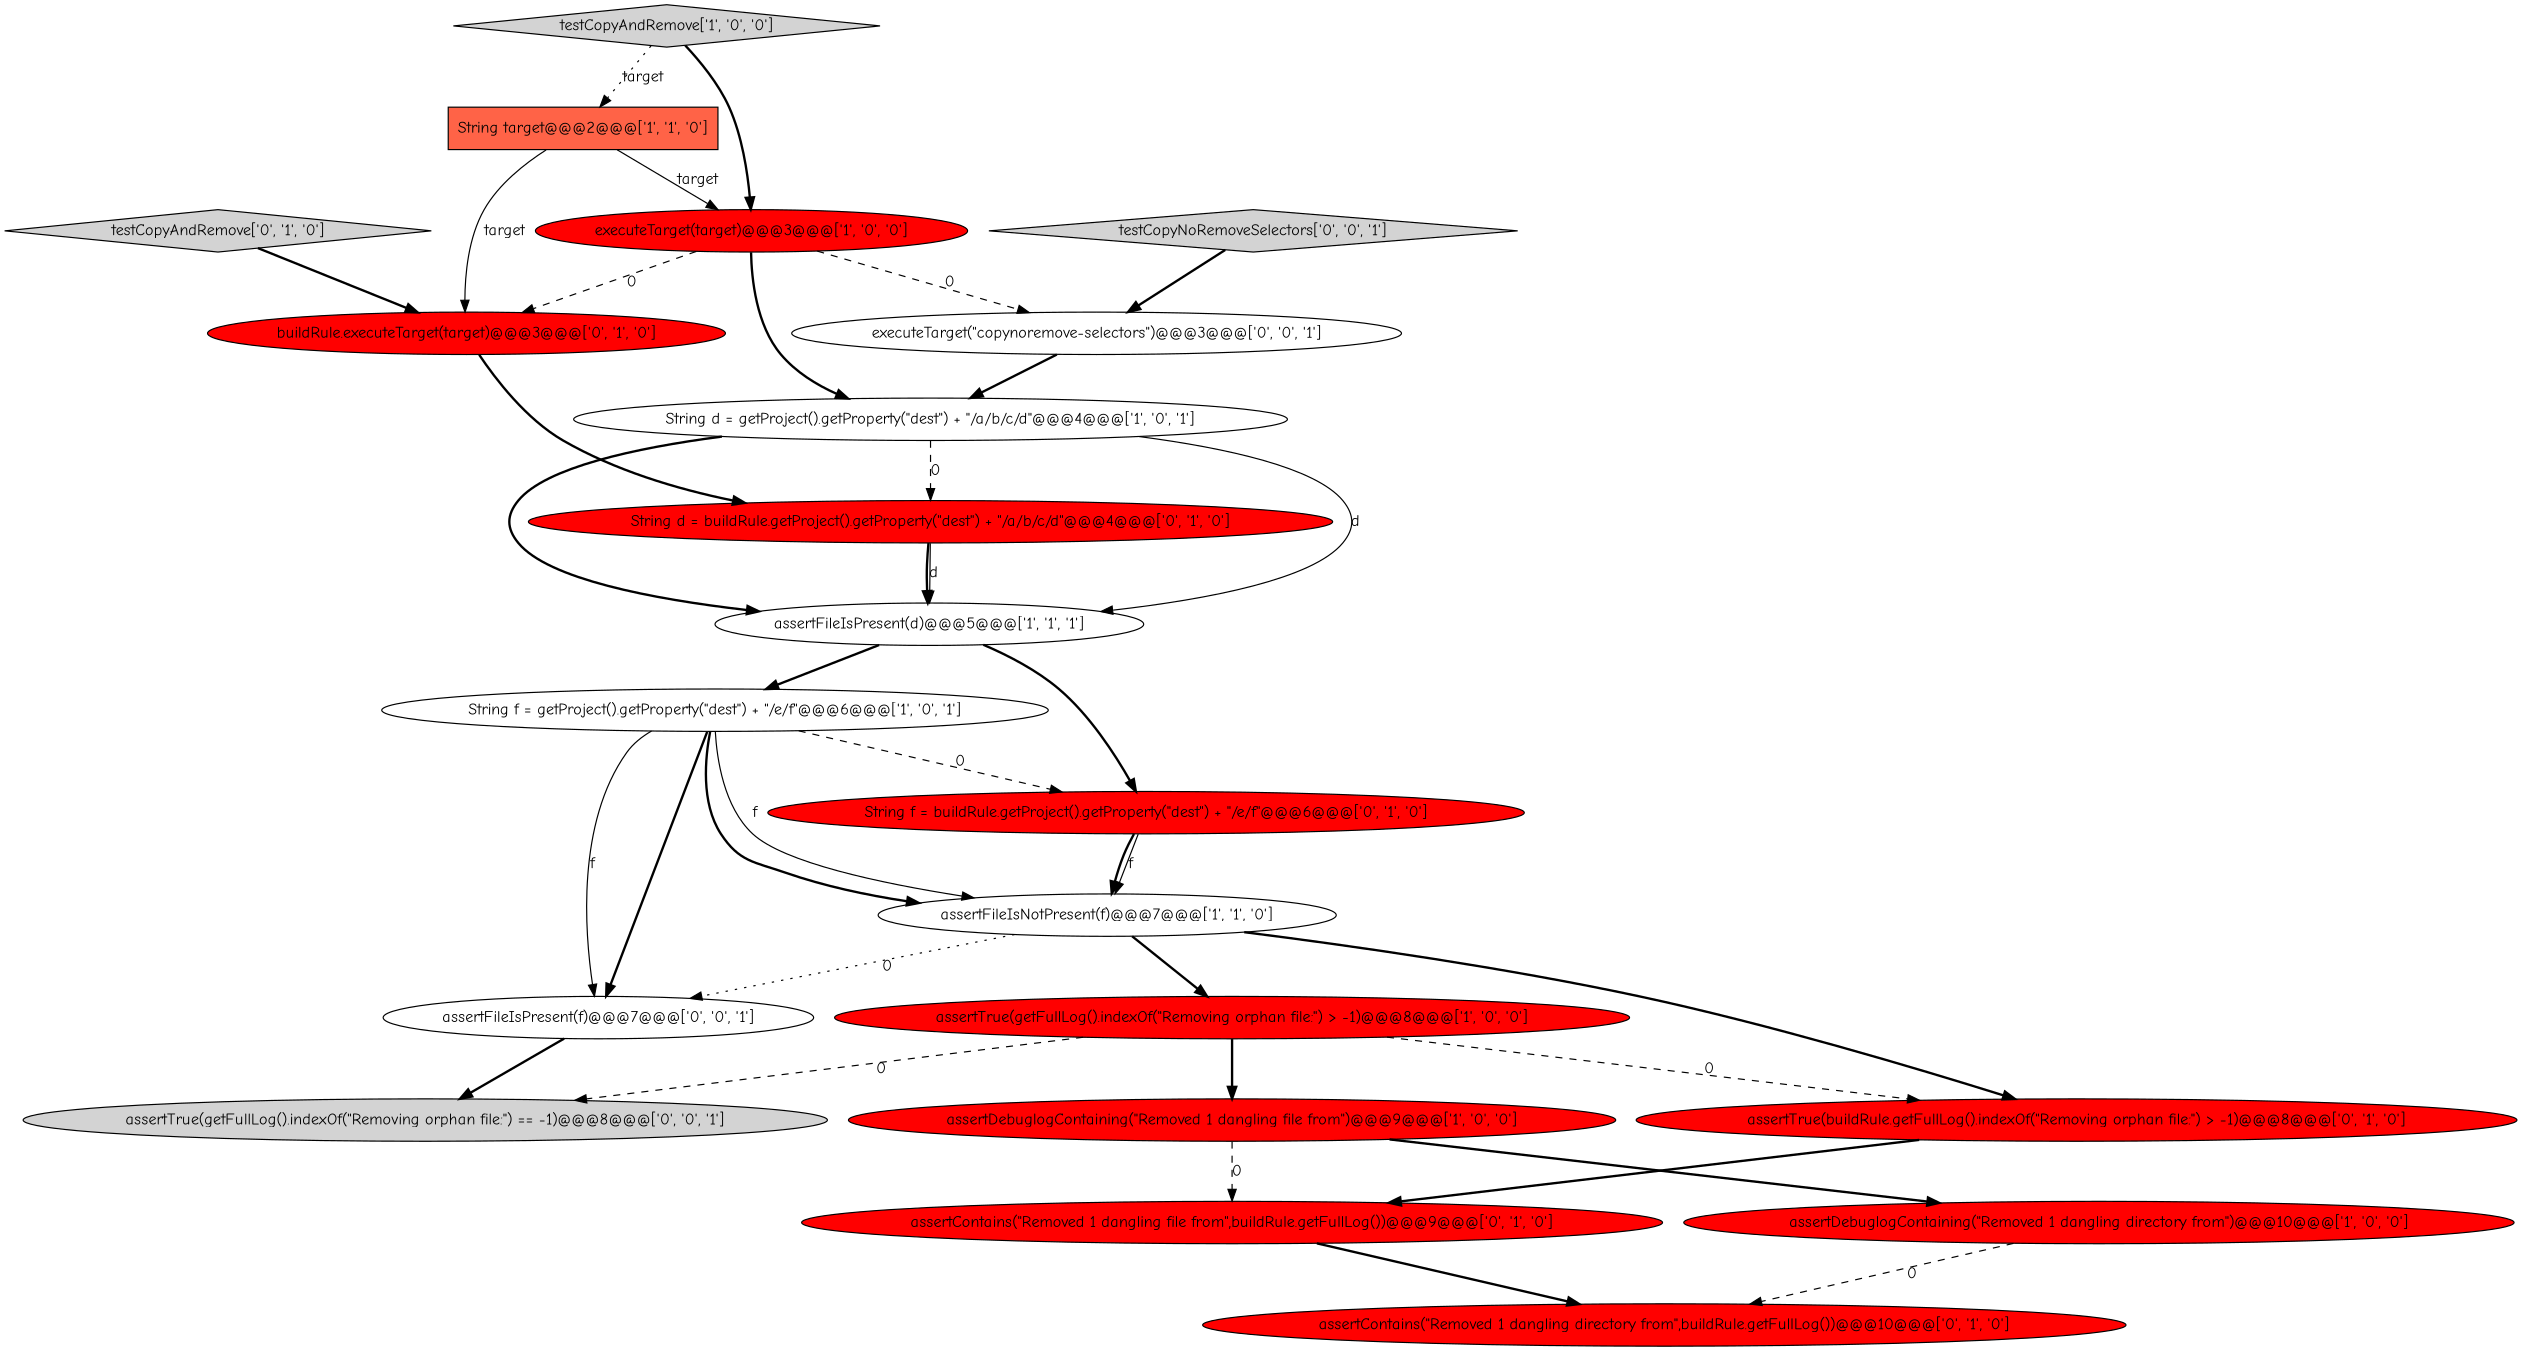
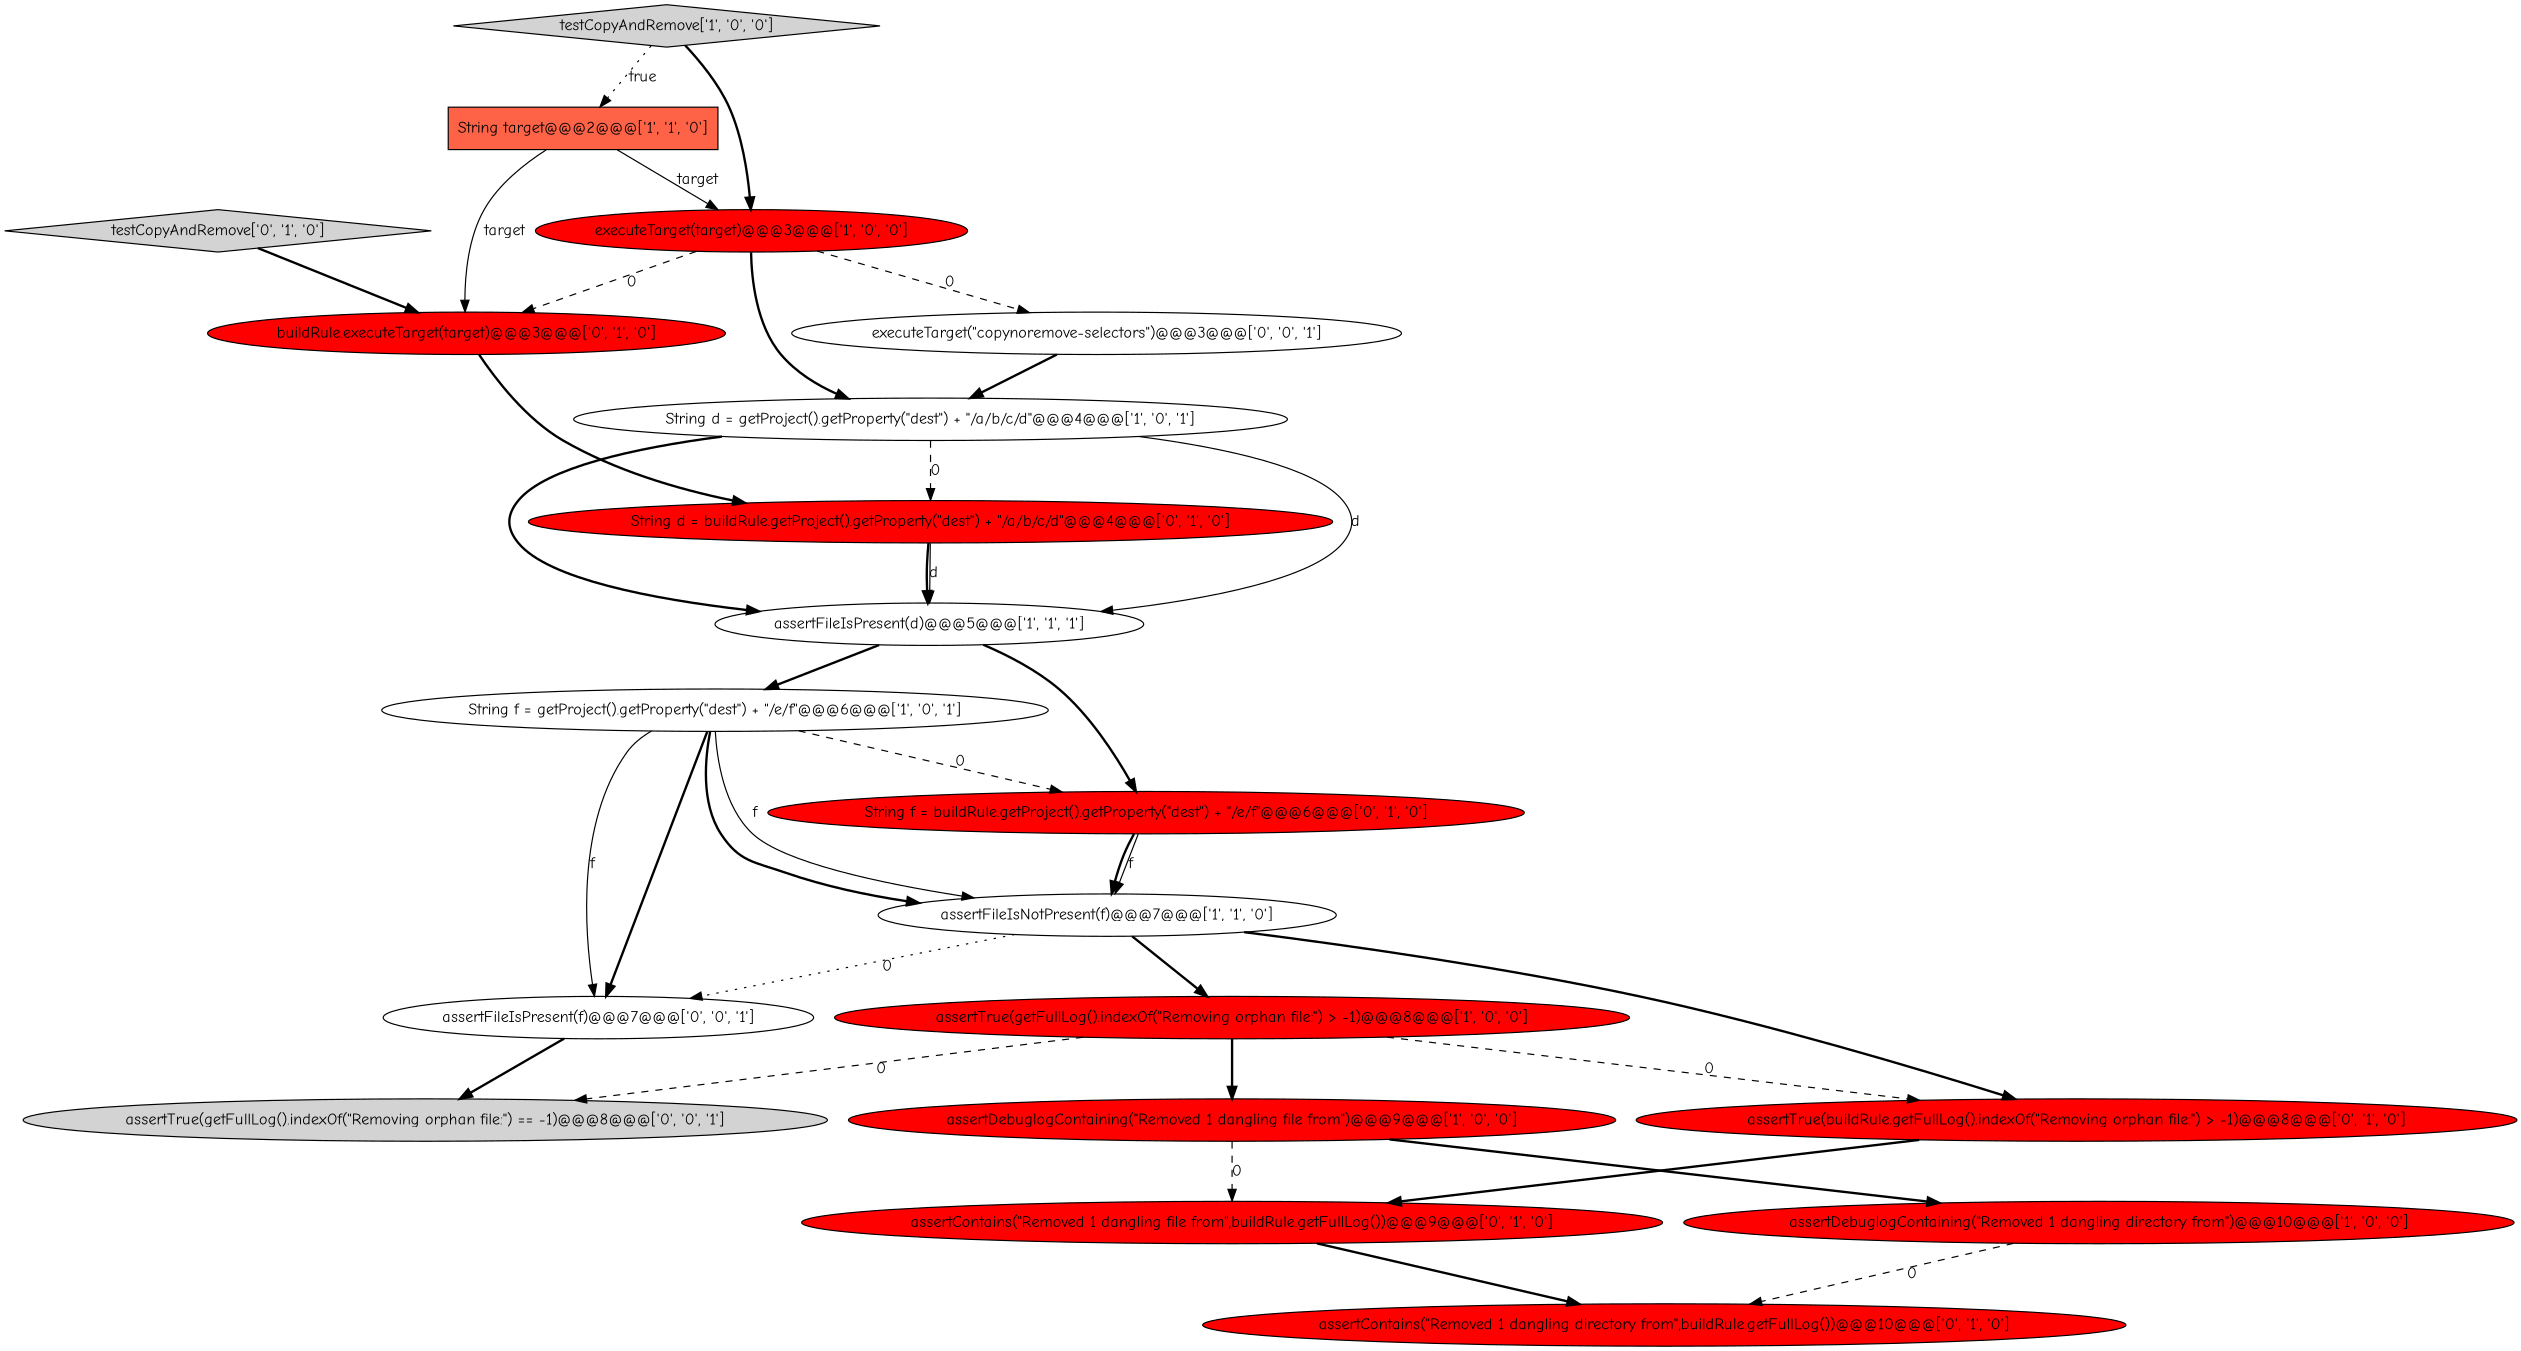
(643, 77) -> (643, 77)
(1253, 231) -> none
